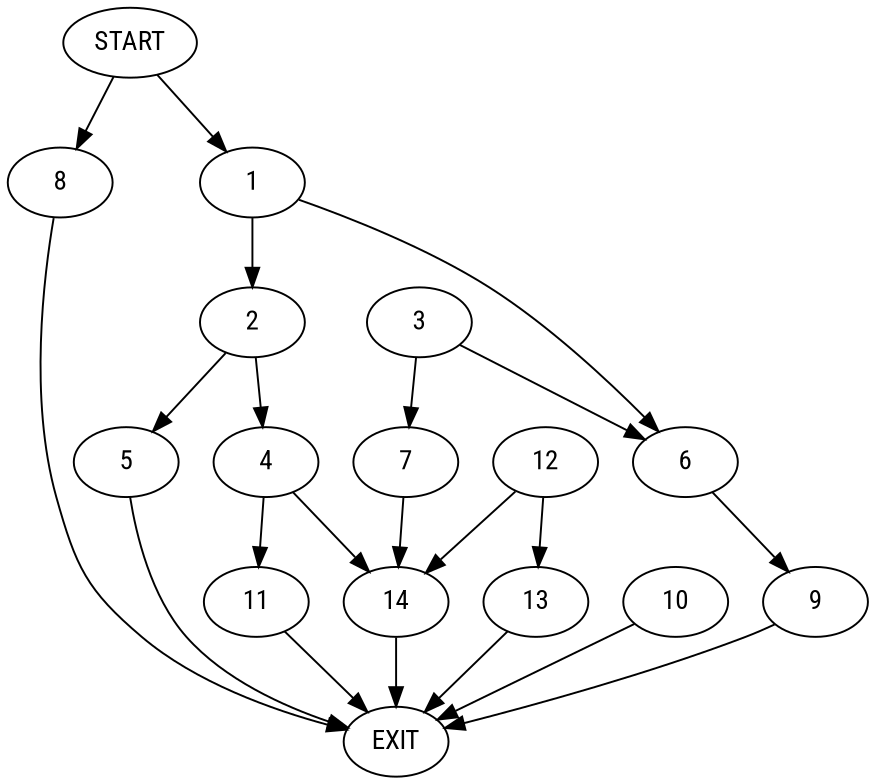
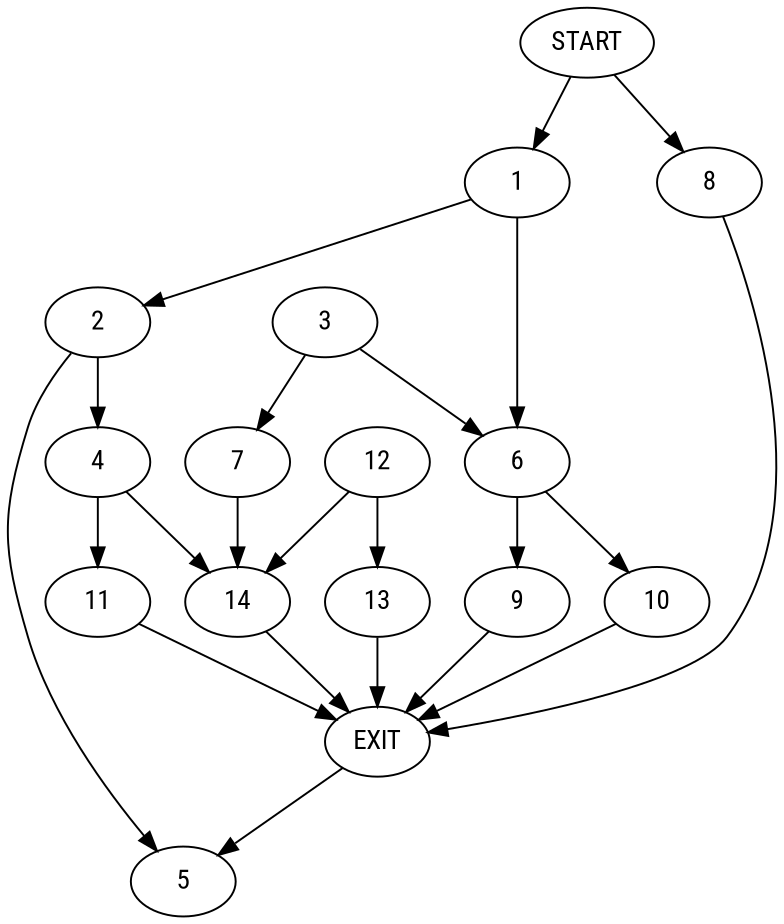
none -> (580, 525)
(192, 642) -> (289, 806)
